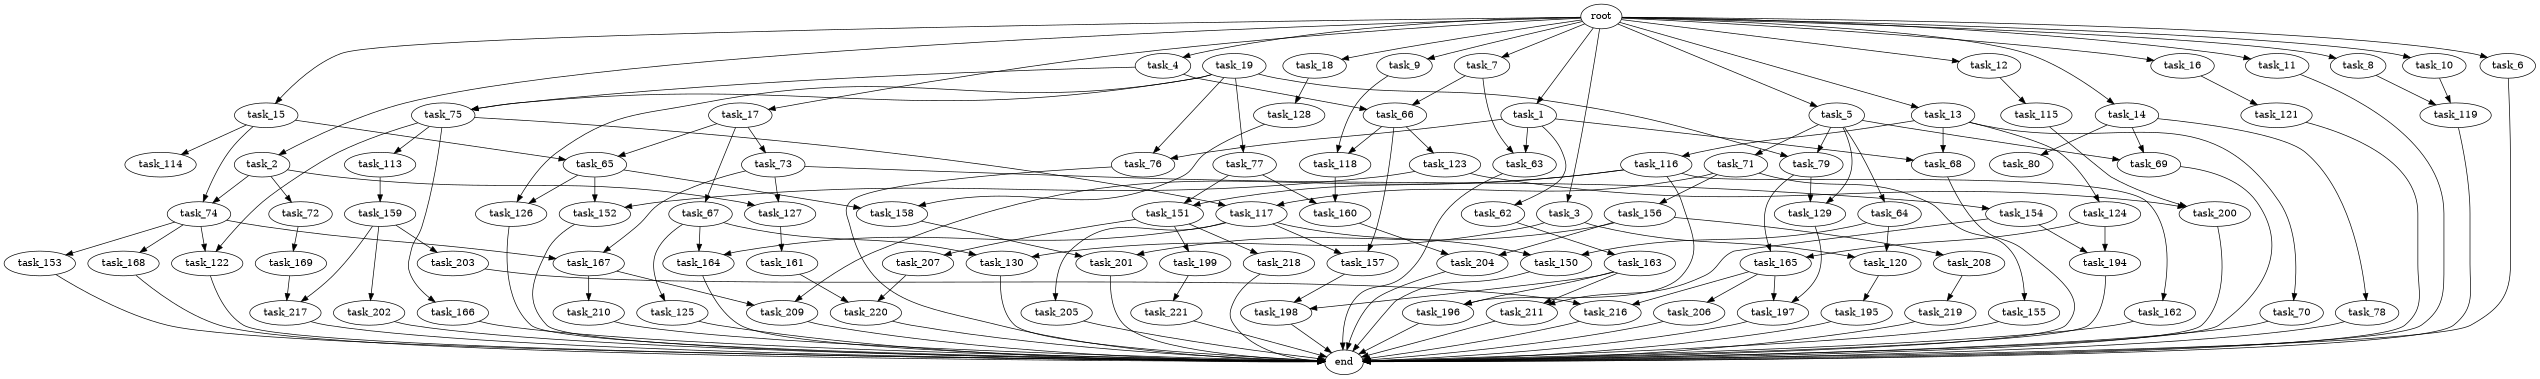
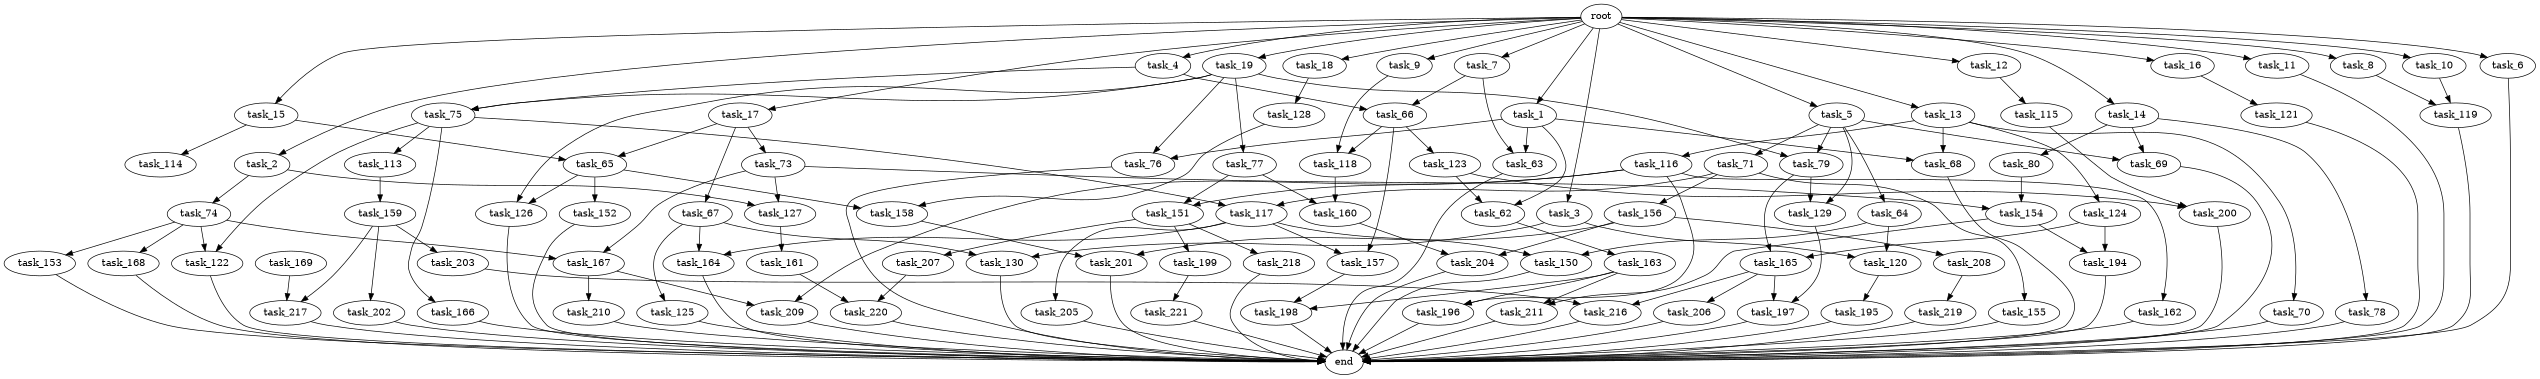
none -> (1423, 32)
(225, 158) -> none
none -> (2021, 186)
(1023, 189) -> (1466, 187)
(301, 214) -> none
